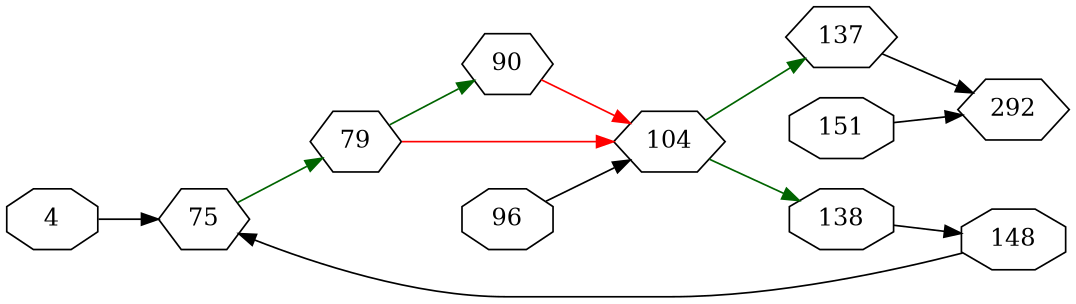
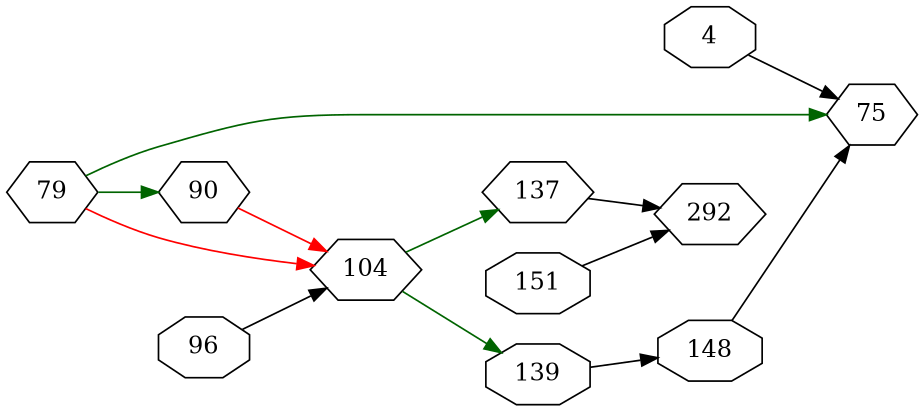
(272, 184) -> (443, 115)
(841, 219) -> (538, 374)
